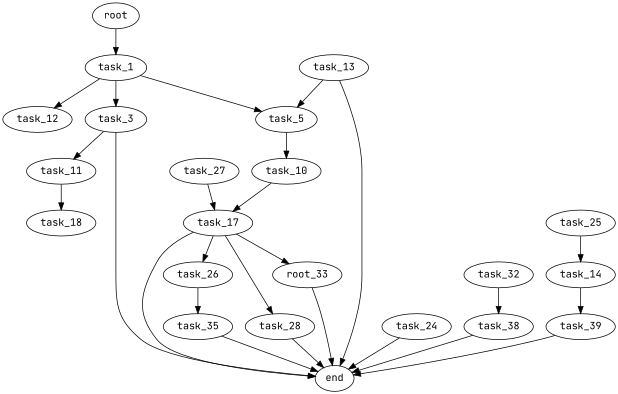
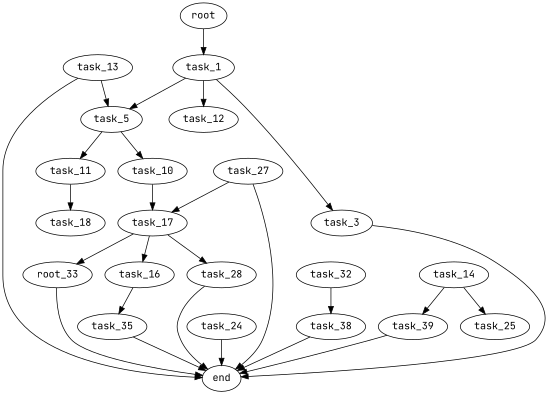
(91, 143) -> (93, 142)
(581, 245) -> (472, 298)
(198, 275) -> (140, 275)
(161, 343) -> (273, 278)
